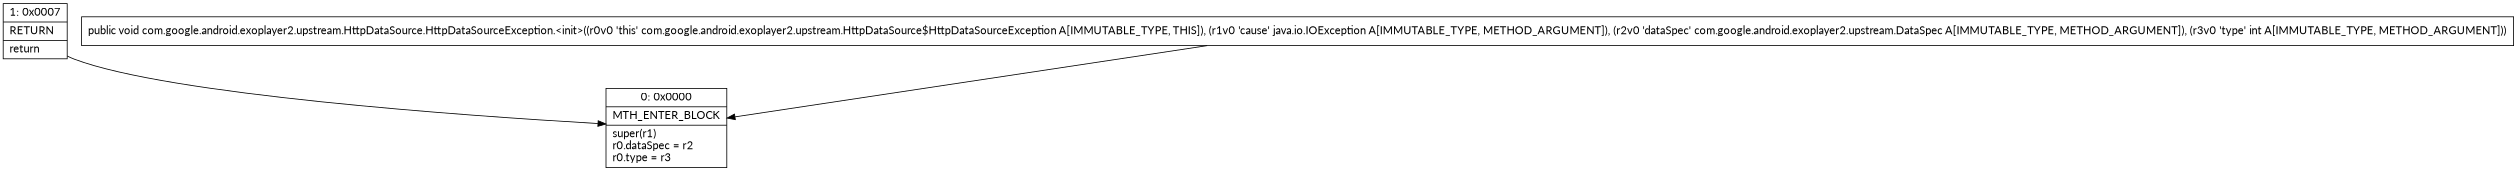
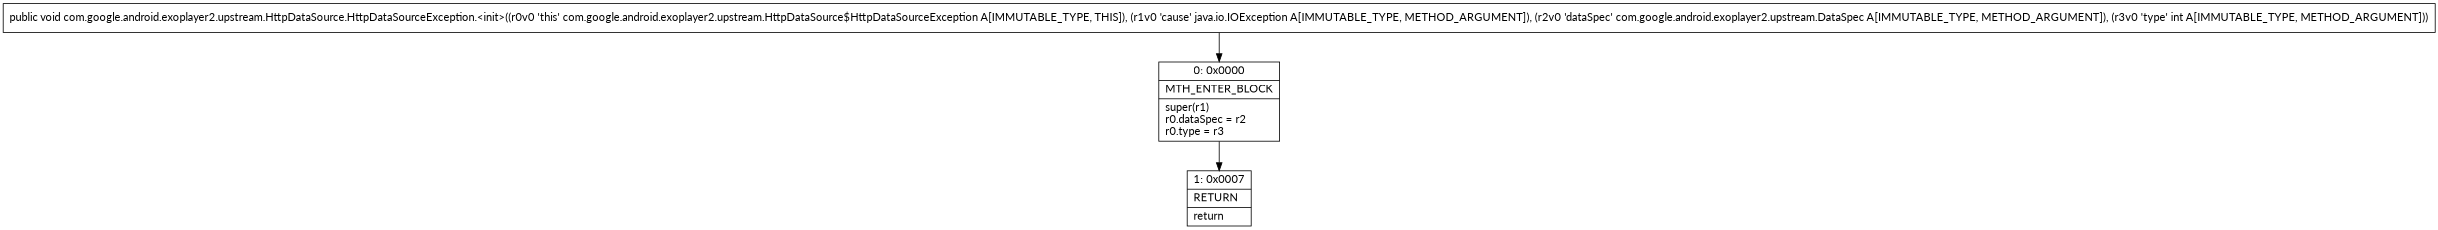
(331, 103) -> (1219, 152)
